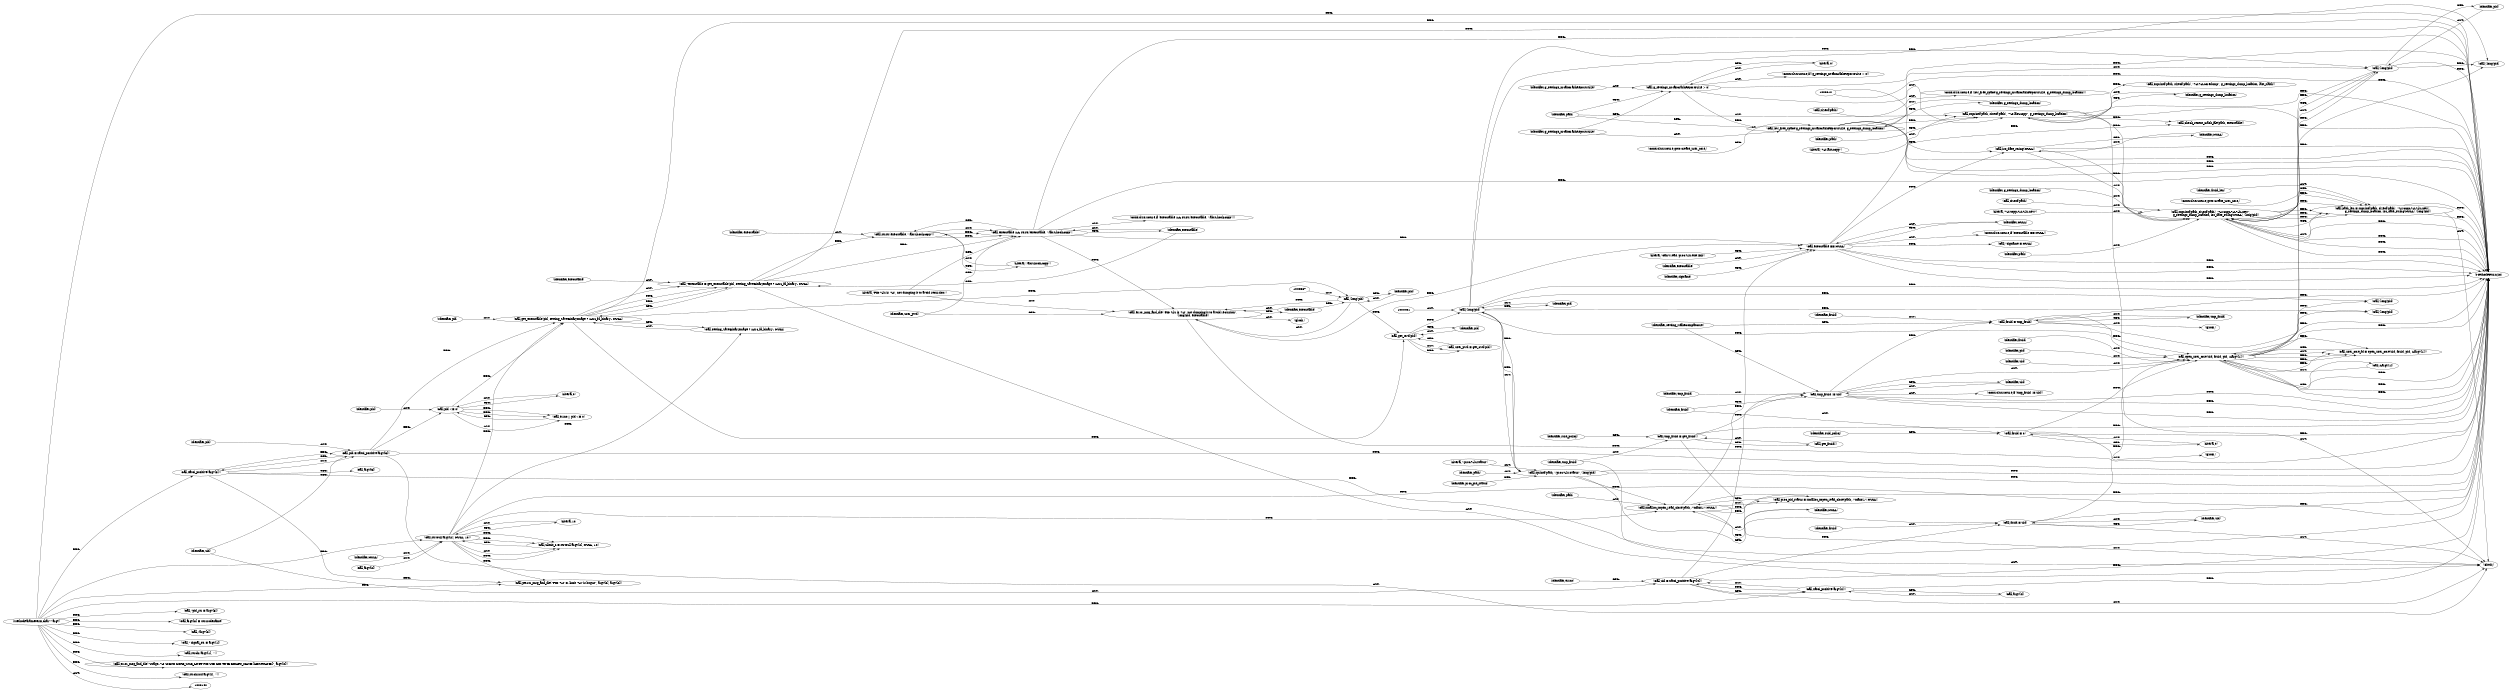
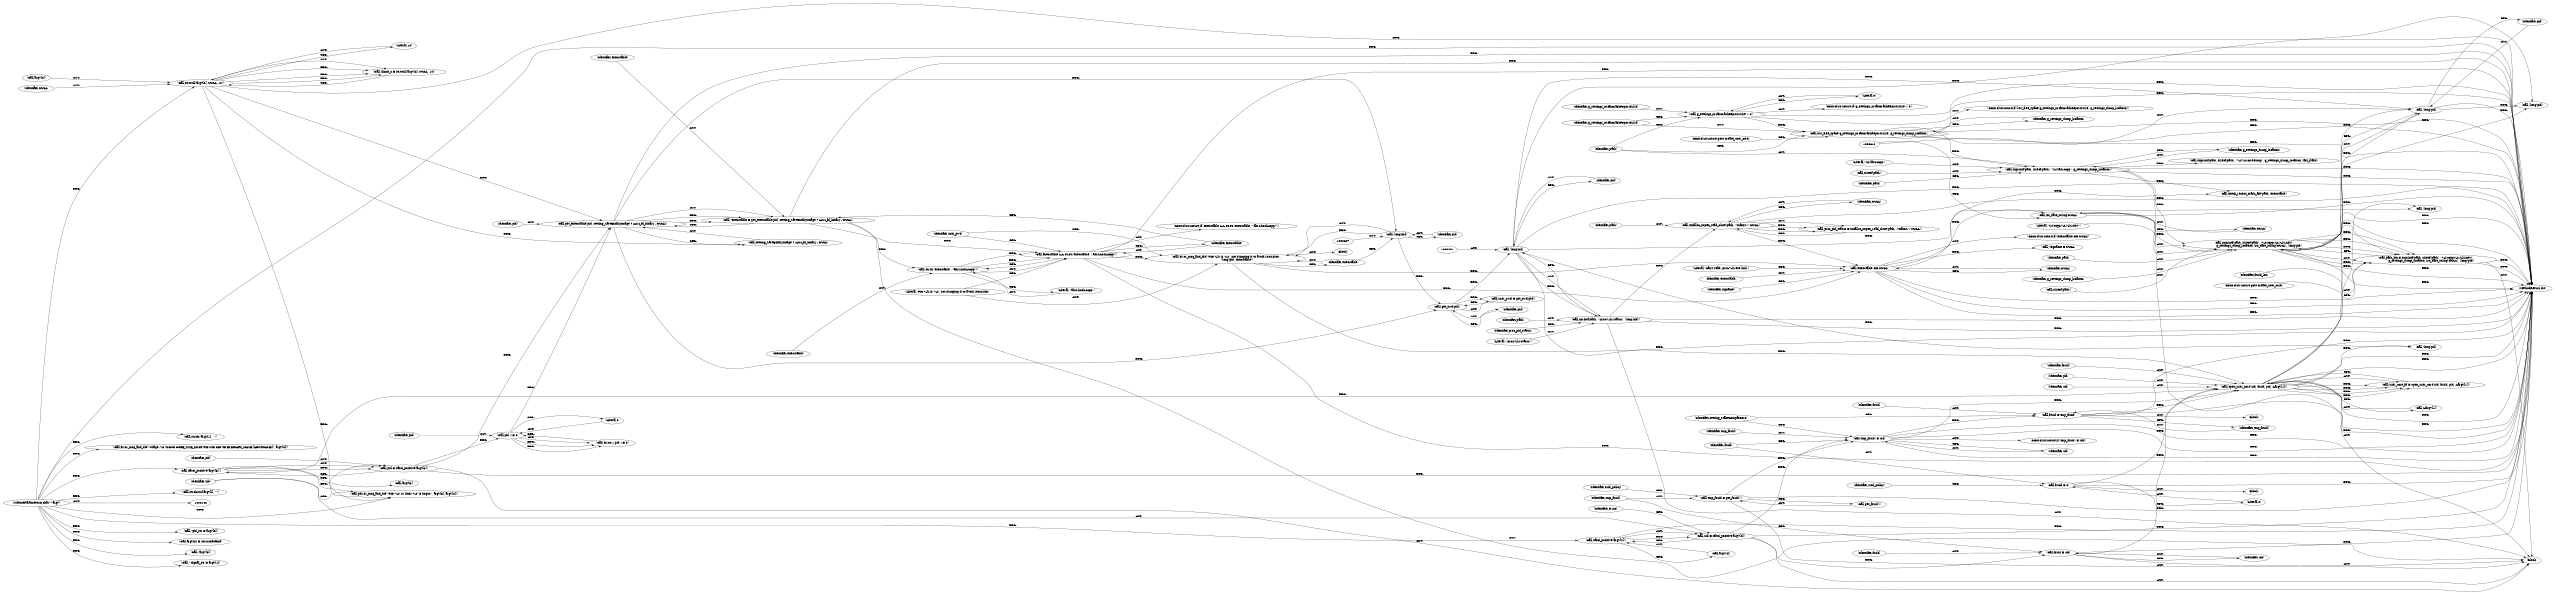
(2015, 369) -> (2058, 400)
(1465, 503) -> (1205, 396)
(1052, 518) -> none
